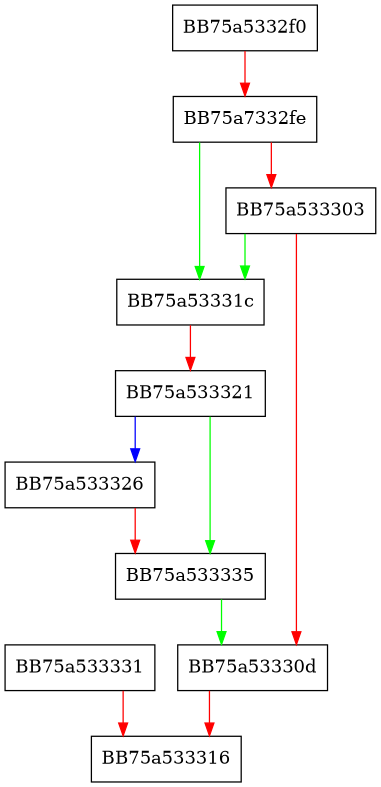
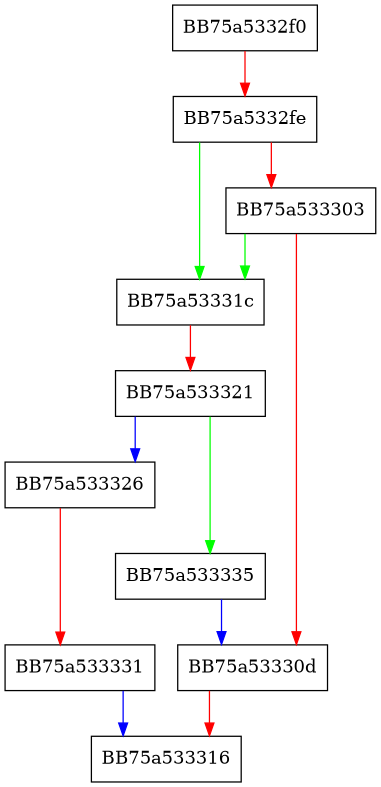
(245, 119) -> (245, 119)
(135, 524) -> (60, 570)
(222, 616) -> (222, 616)
(123, 707) -> (123, 707)
